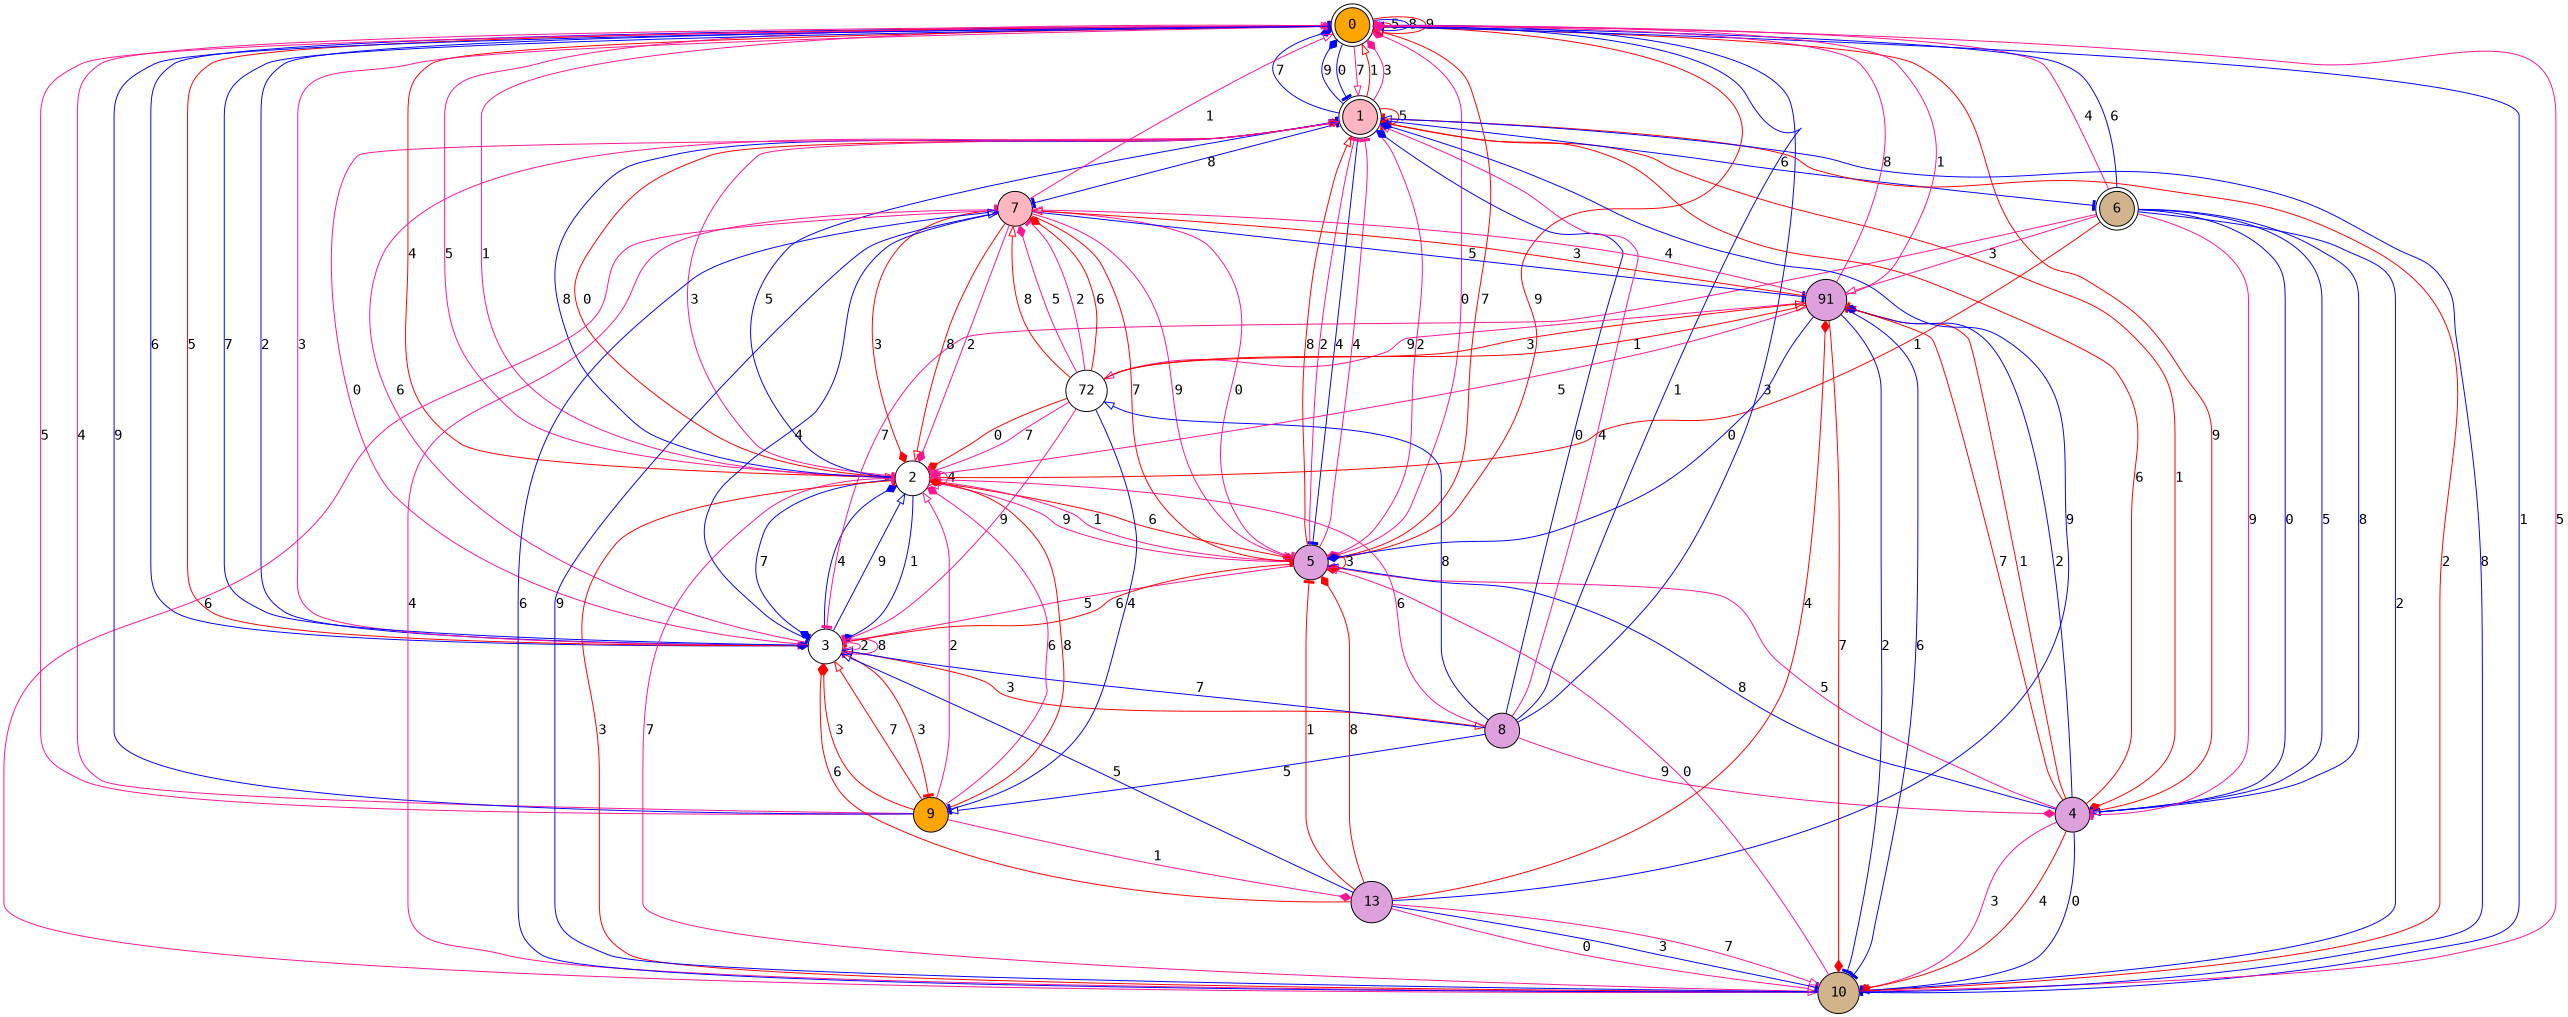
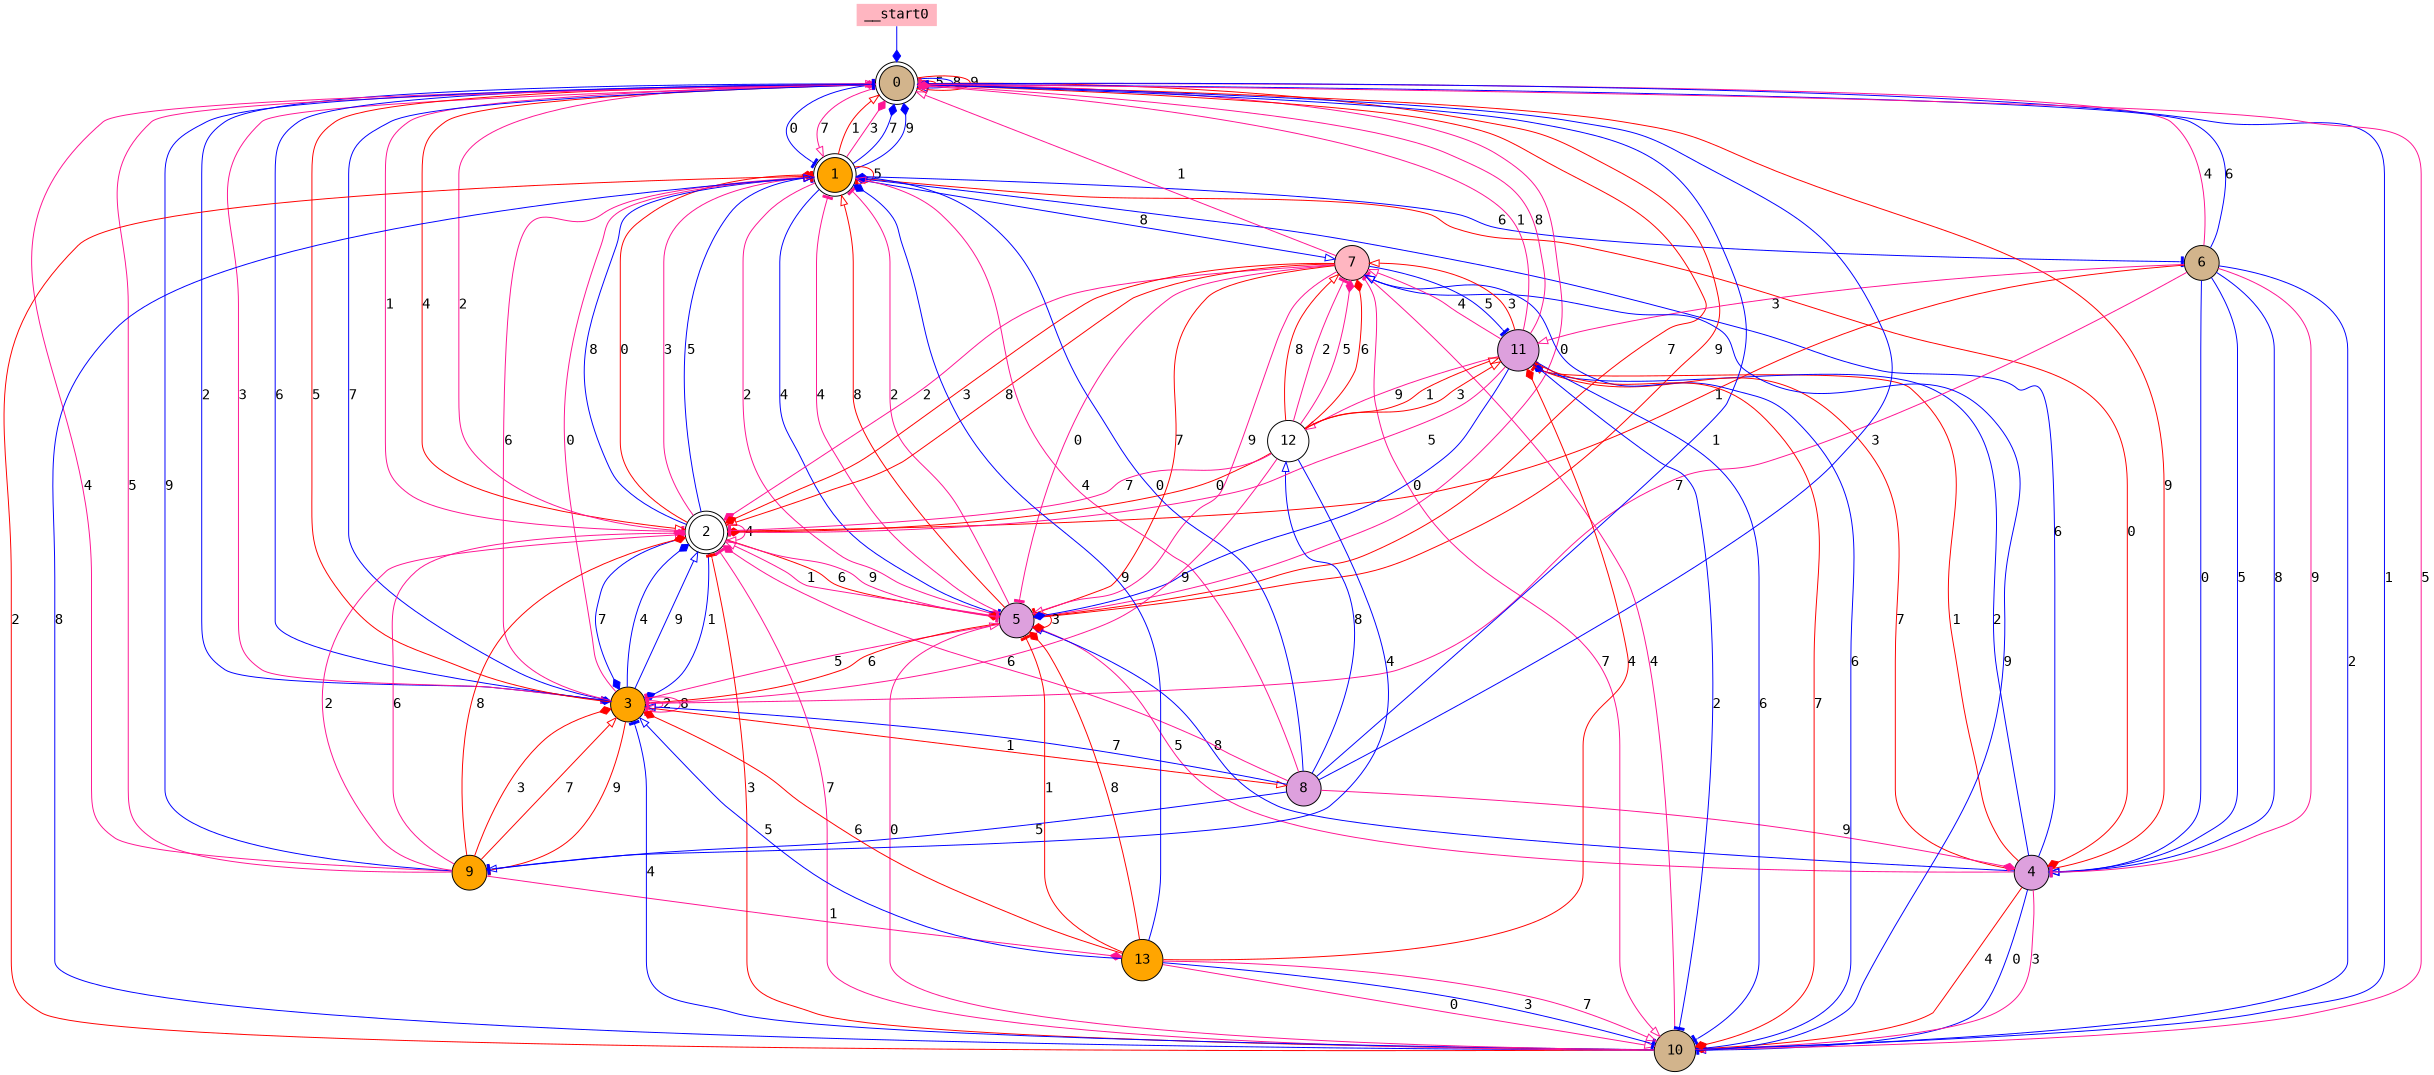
none -> (897, 15)
(1352, 25) -> (897, 83)
(1360, 117) -> (835, 175)
(1188, 163) -> (1091, 218)
(2117, 209) -> (2202, 263)
(449, 255) -> (463, 305)
(1971, 299) -> (1730, 325)
(1826, 300) -> (1518, 350)
(1087, 391) -> (1288, 441)
(808, 419) -> (829, 1025)
(1547, 450) -> (1476, 482)
(913, 478) -> (706, 532)
(2179, 478) -> (2132, 532)
(208, 604) -> (1606, 662)
(826, 647) -> (628, 705)
(1011, 689) -> (1010, 747)
(922, 731) -> (617, 789)
(1372, 902) -> (1142, 960)
